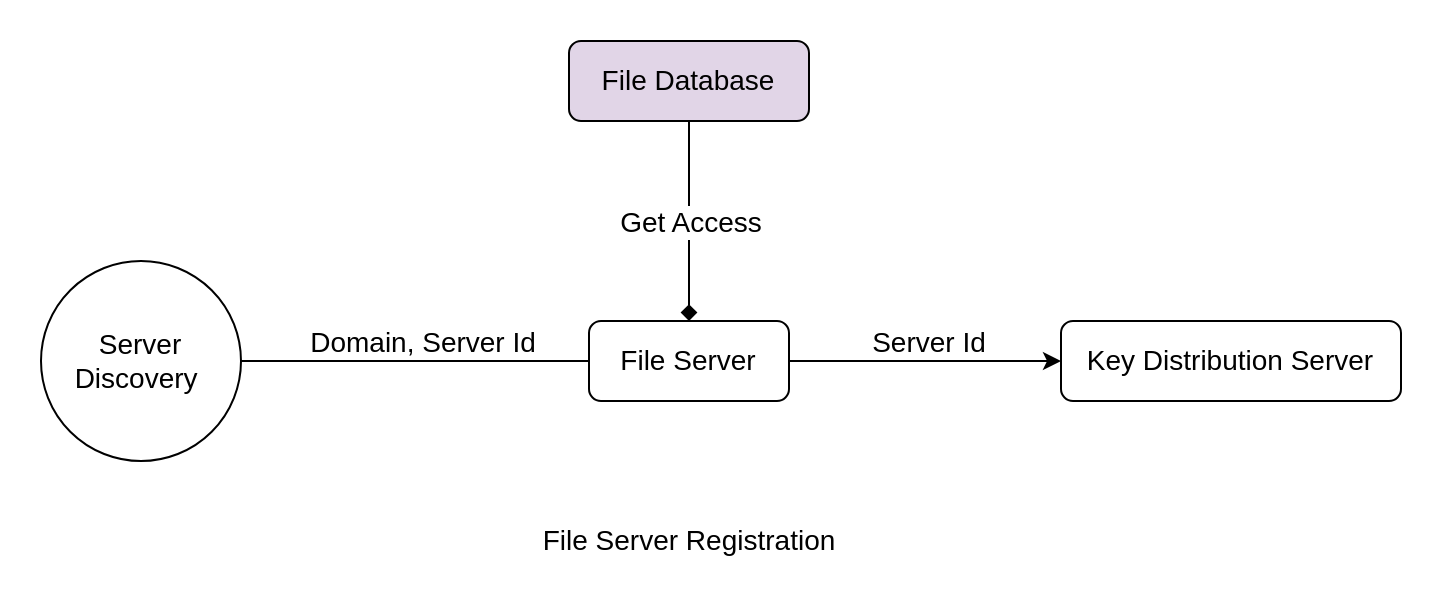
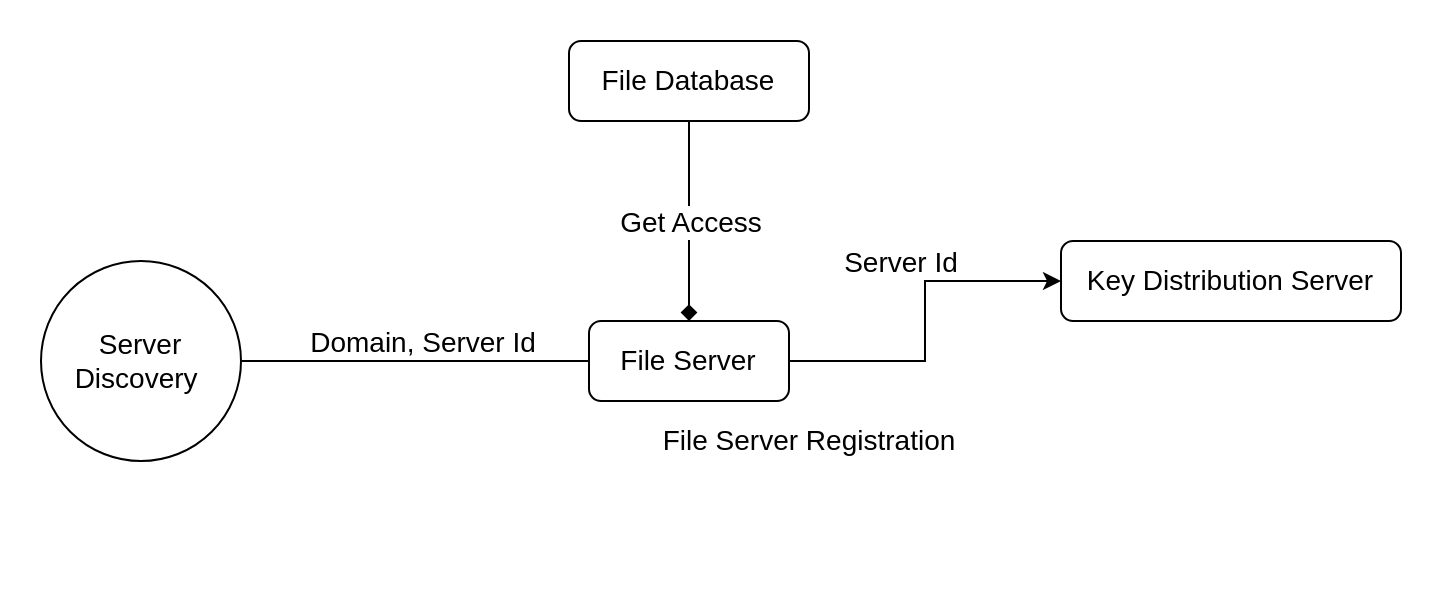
(689, 81) -> (689, 81)
(1231, 361) -> (1231, 281)
(689, 541) -> (809, 441)
